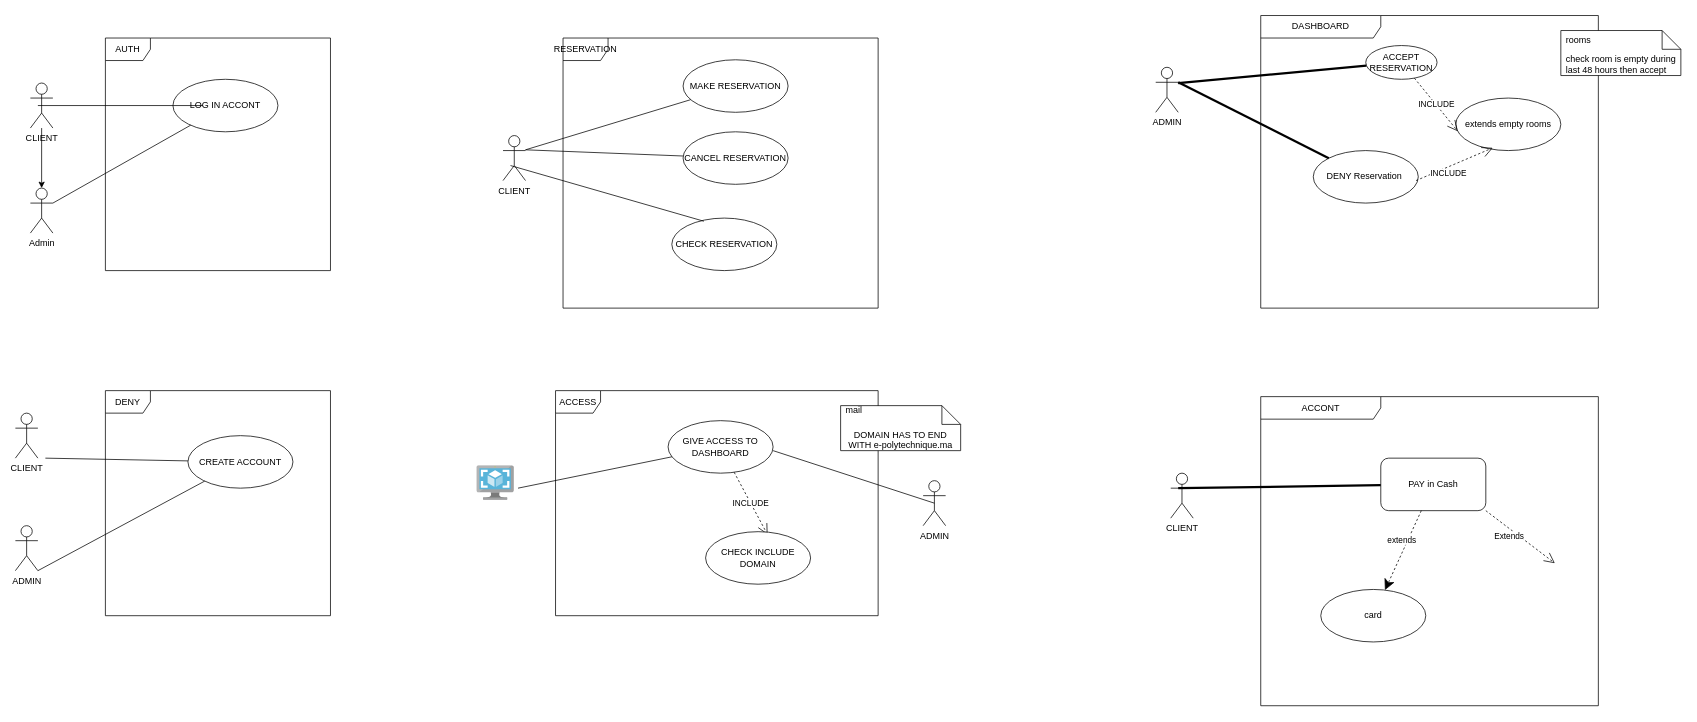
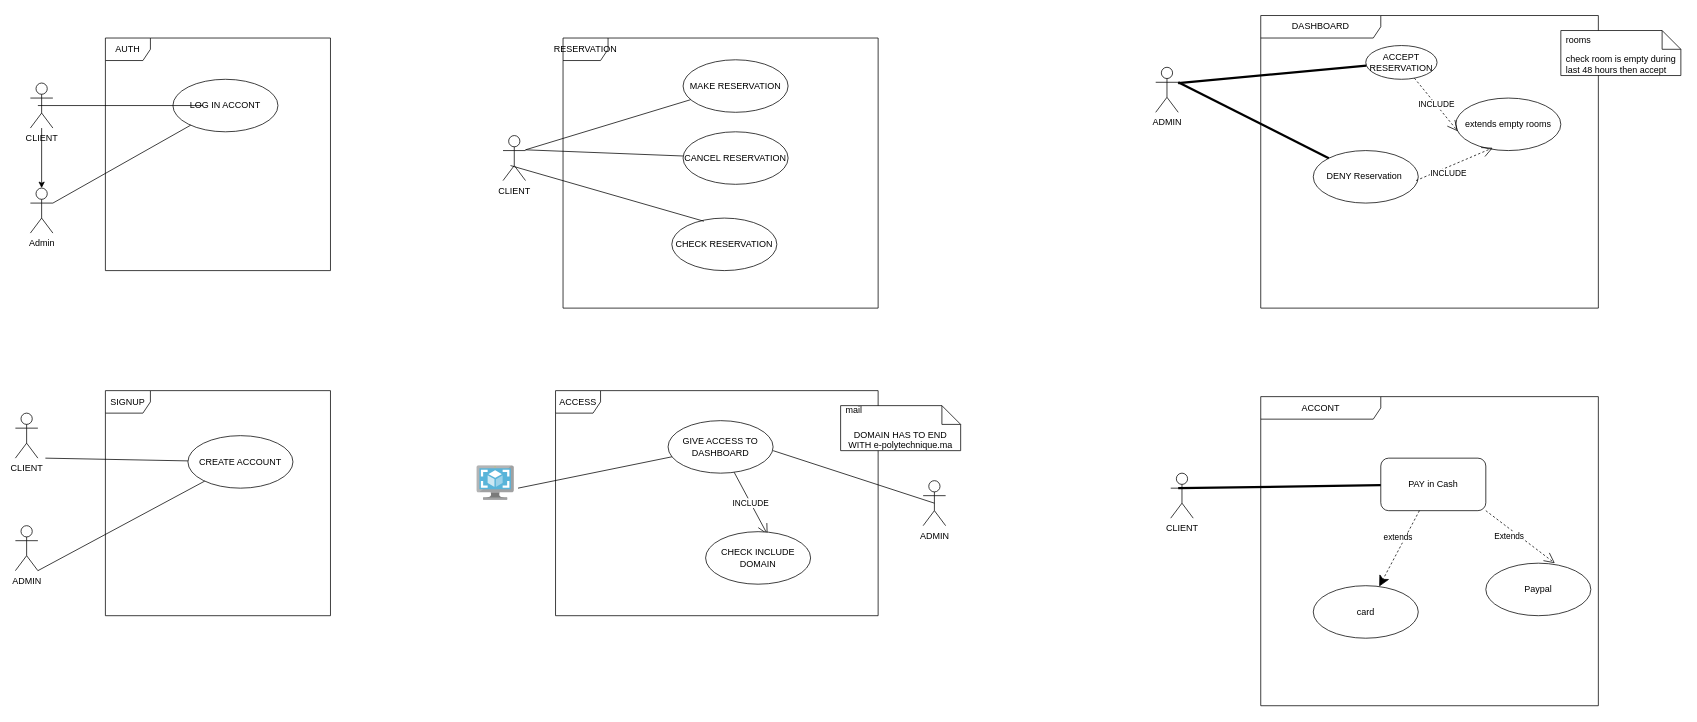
(128, 402) -> (128, 402)
(741, 484) -> (741, 484)
none -> (1538, 589)
(1373, 615) -> (1365, 612)
